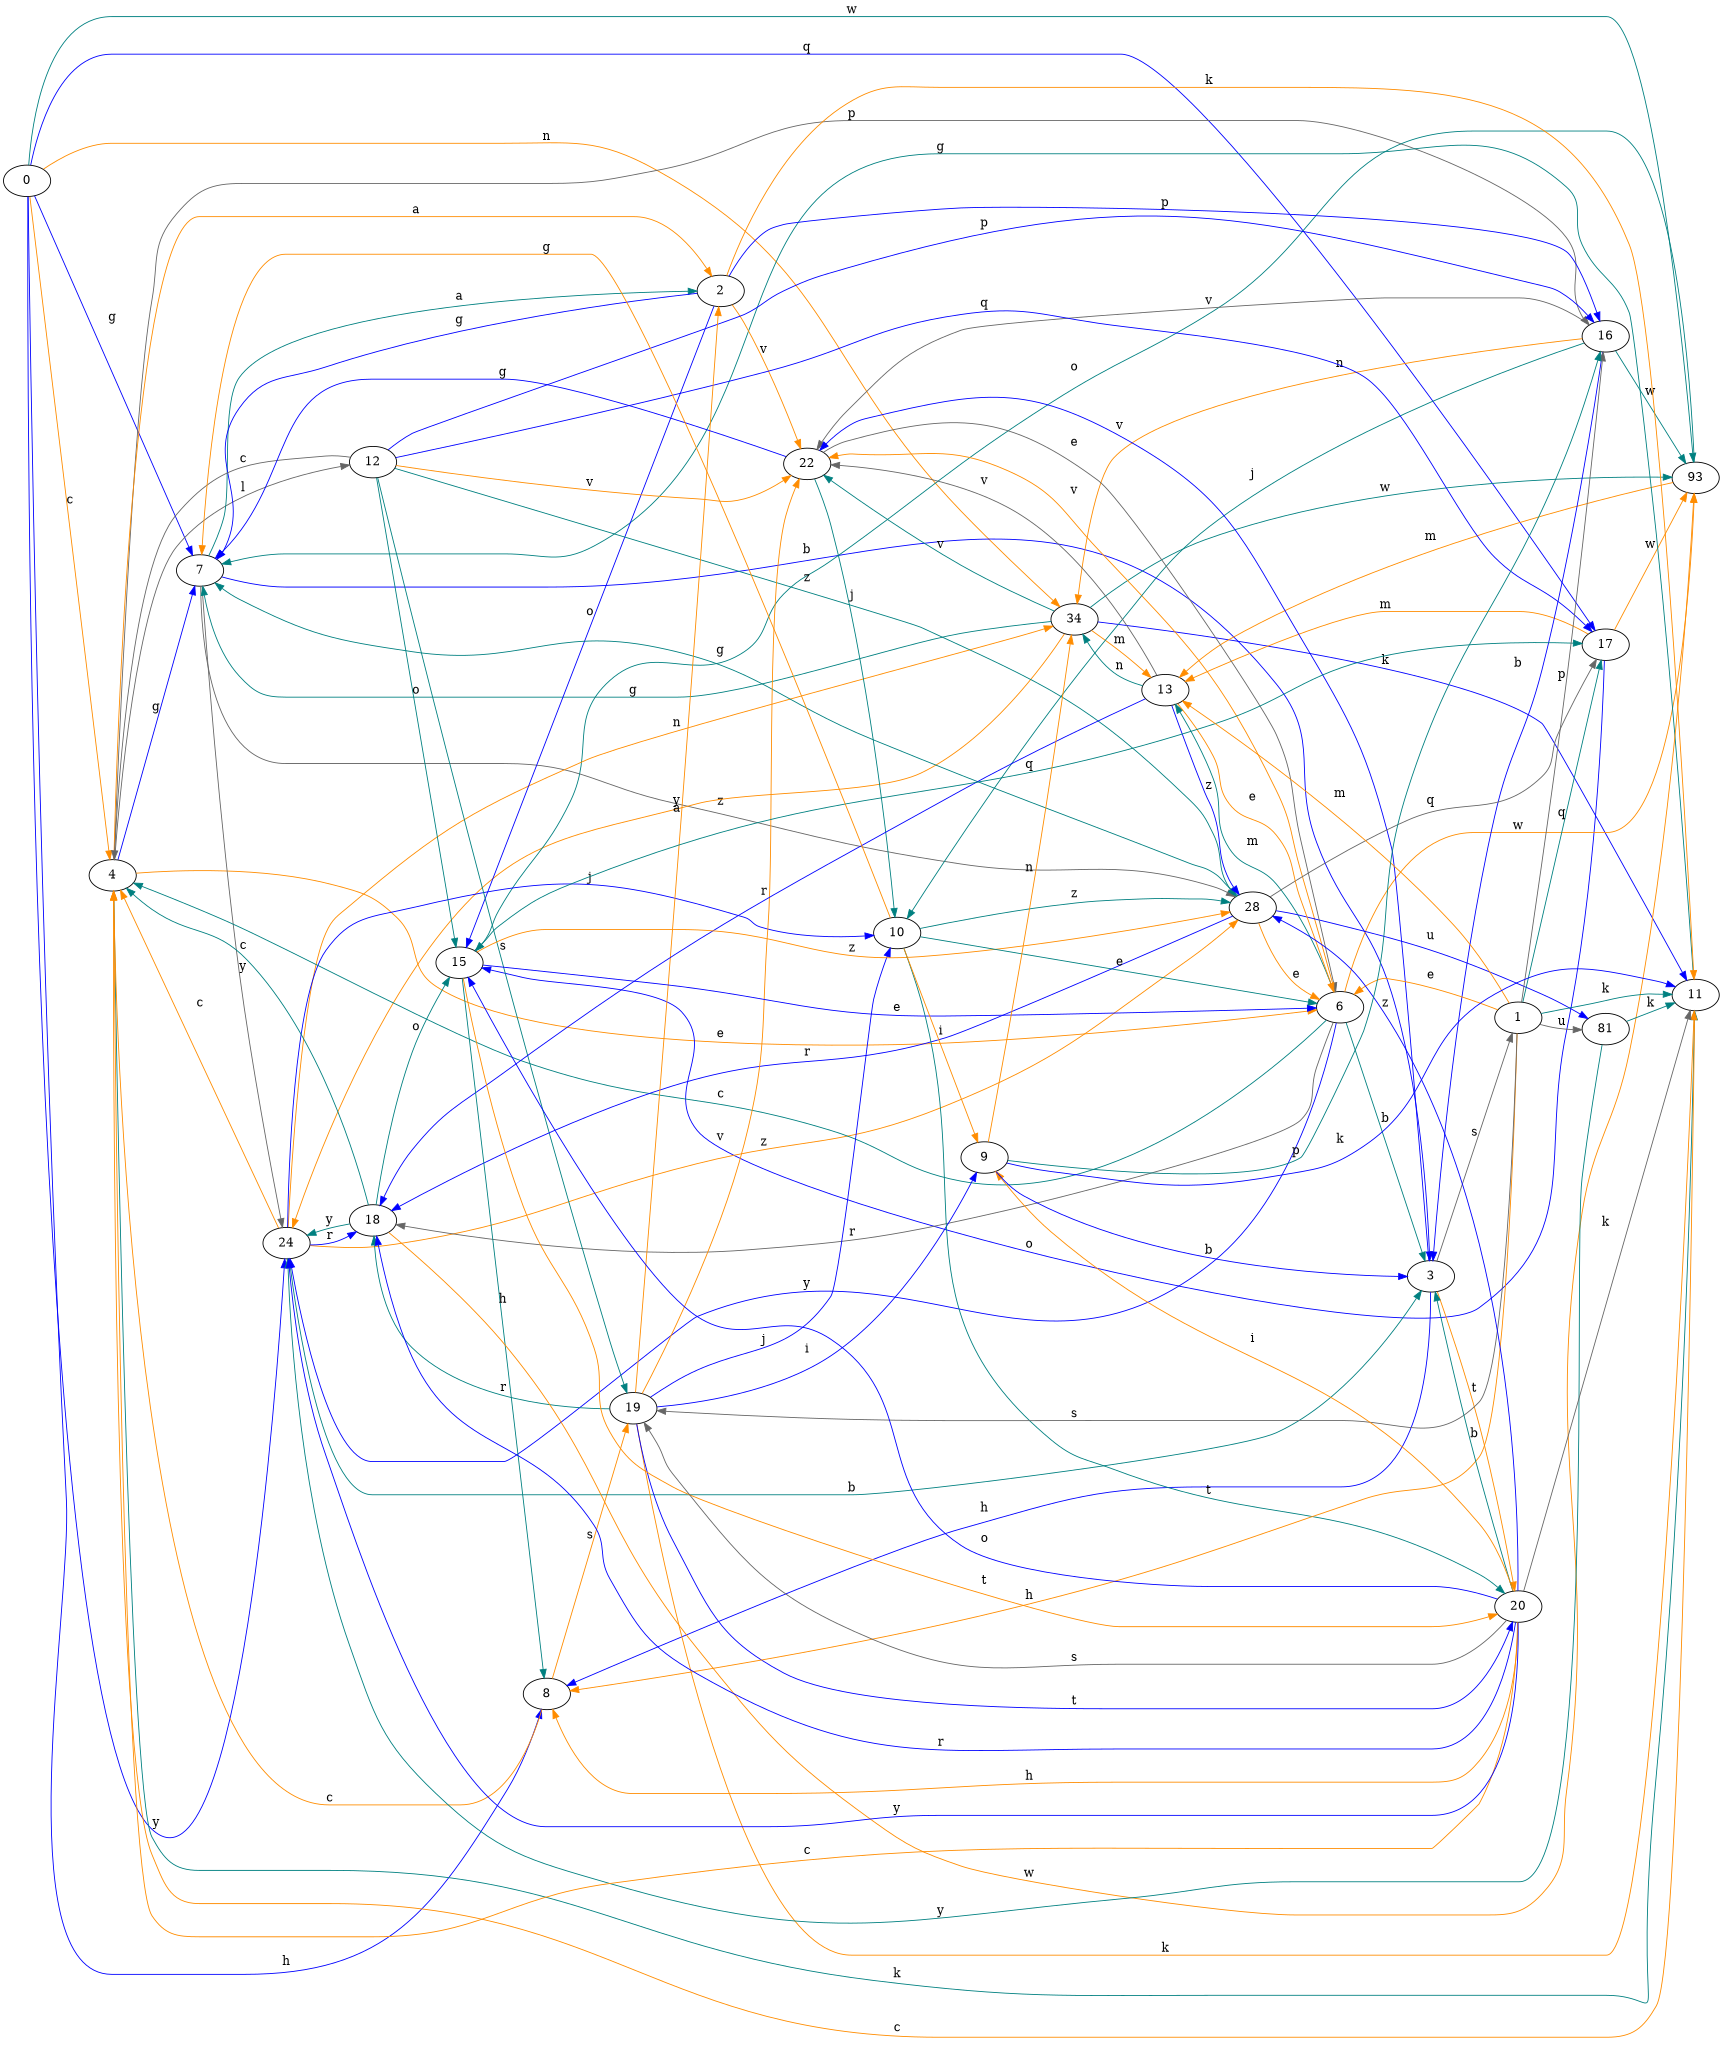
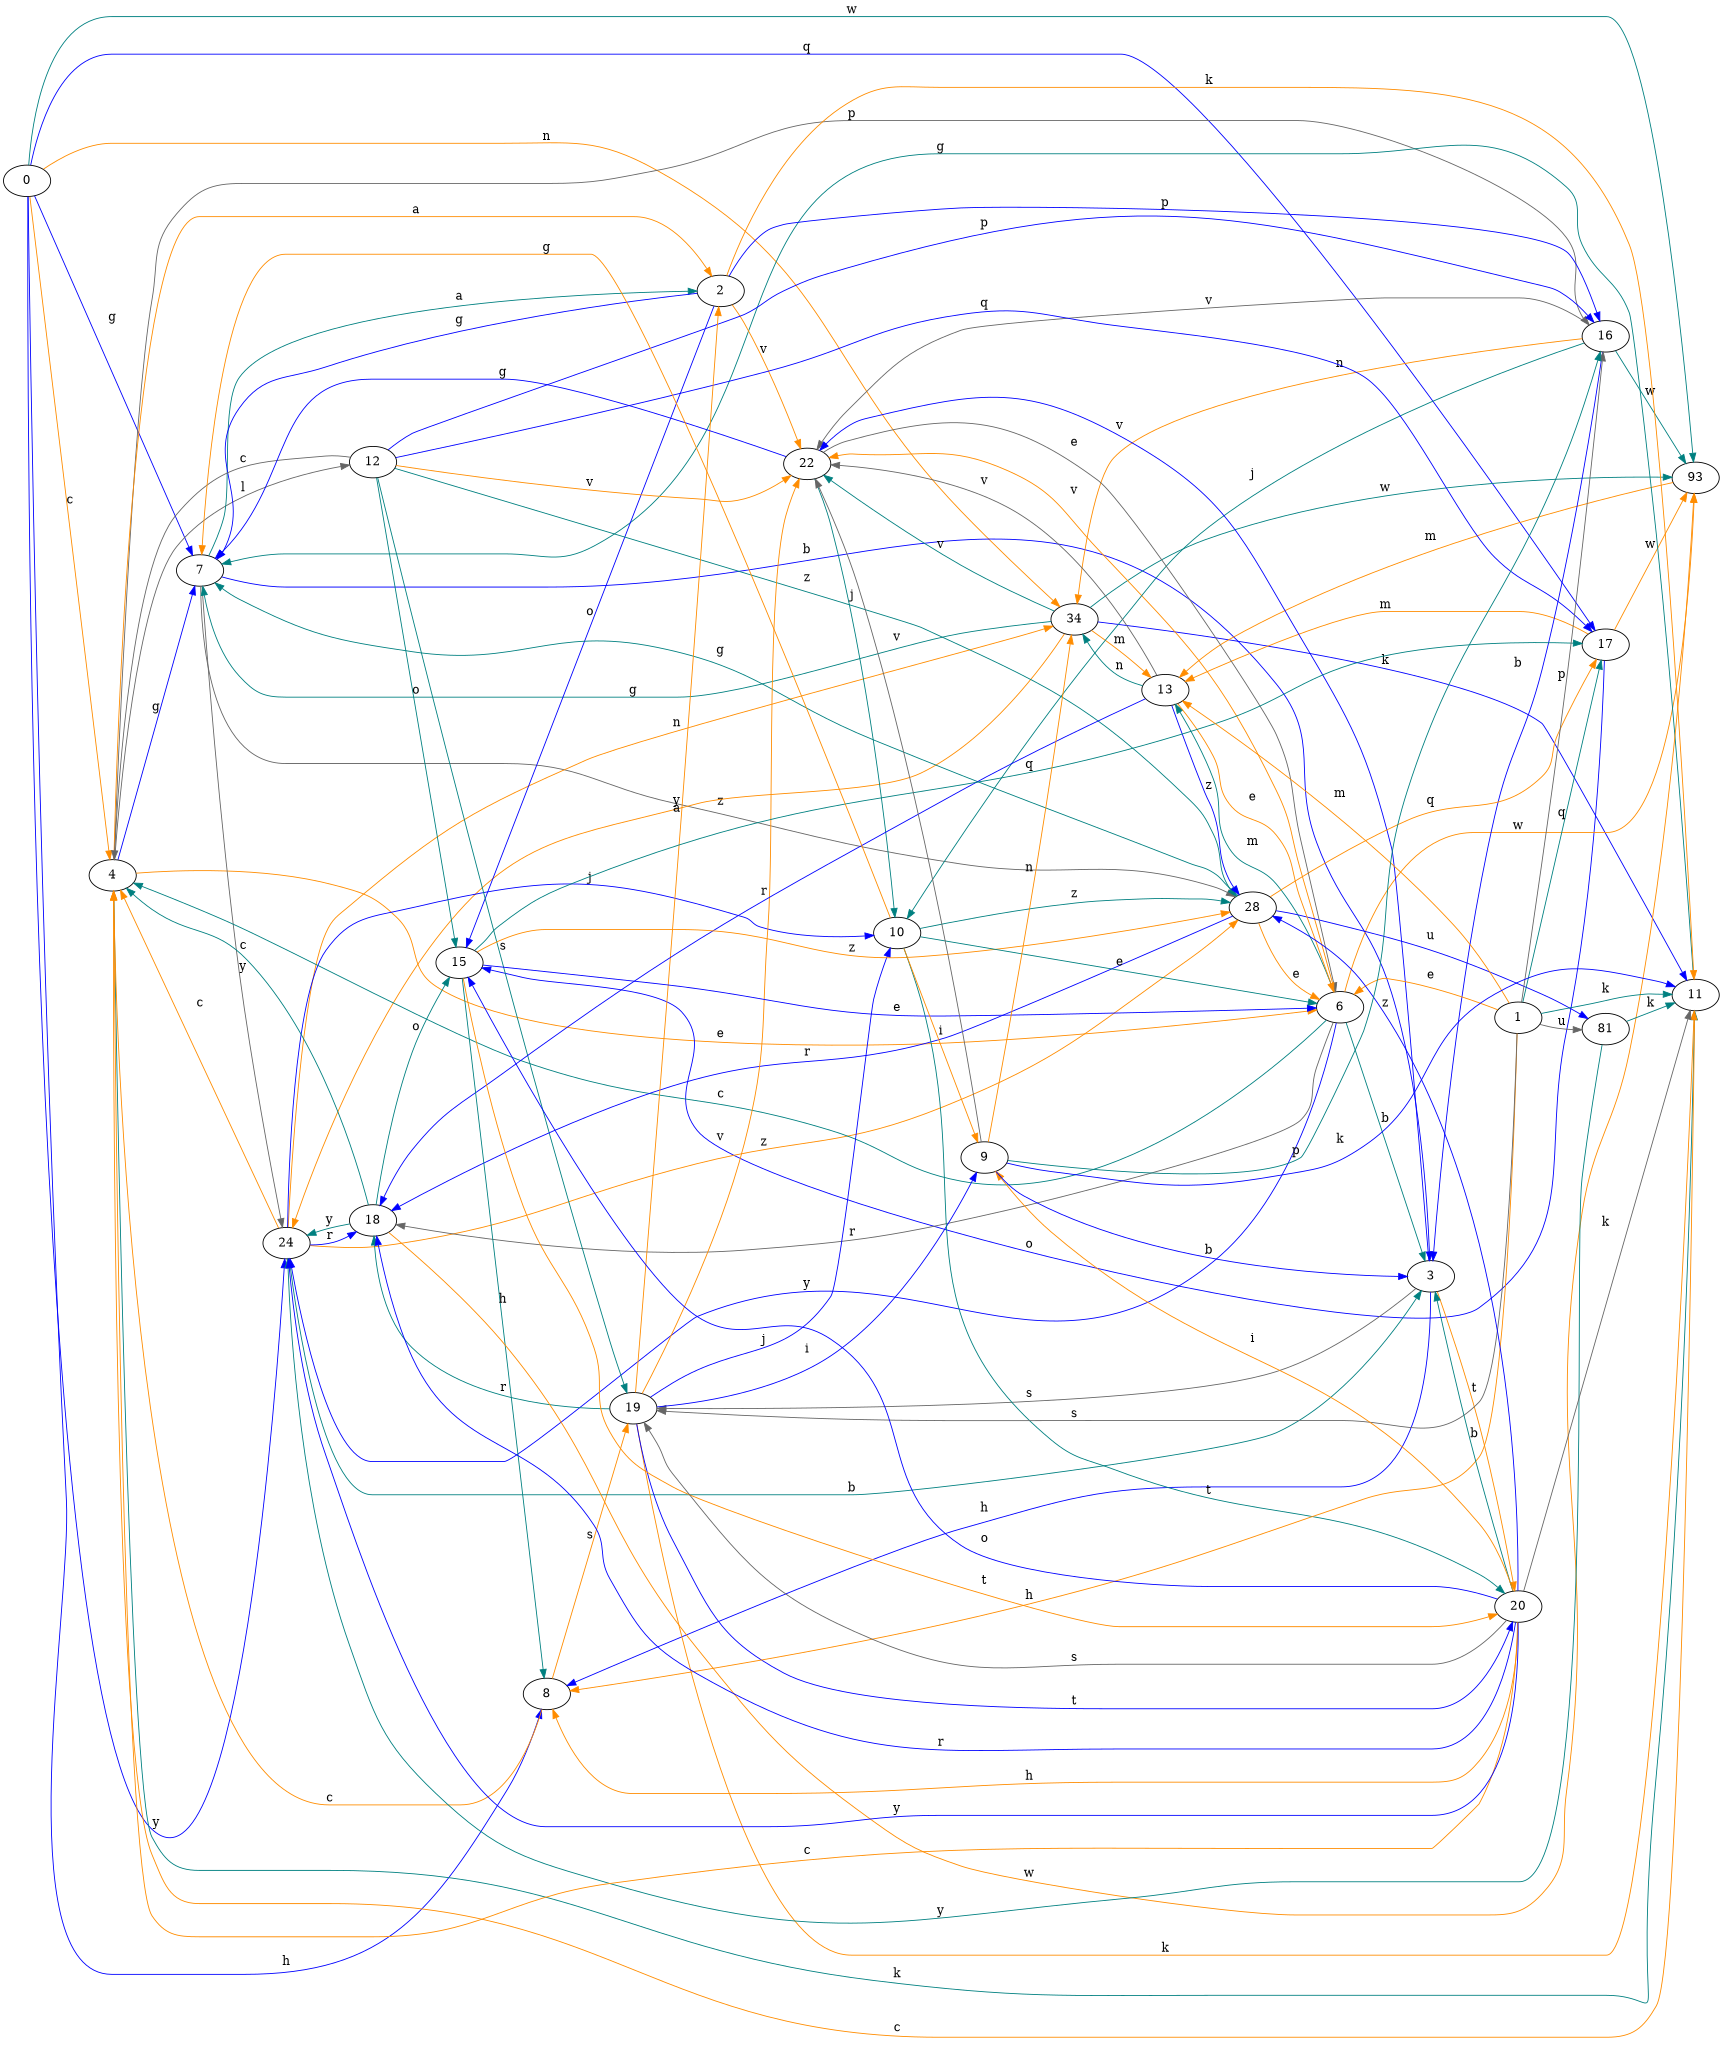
(1121, 362) -> none
(1460, 807) -> (1460, 807)
none -> (921, 826)
(1473, 1151) -> (1054, 1400)
